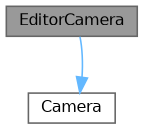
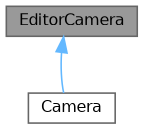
(82, 57) -> (61, 73)
